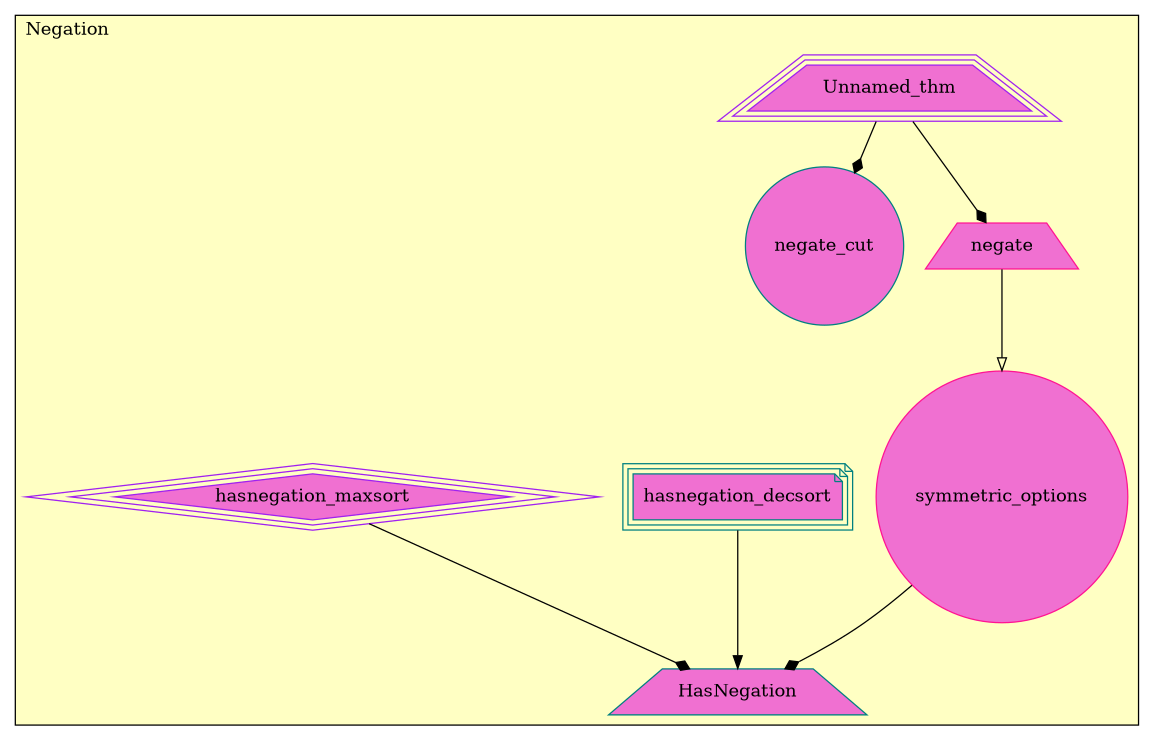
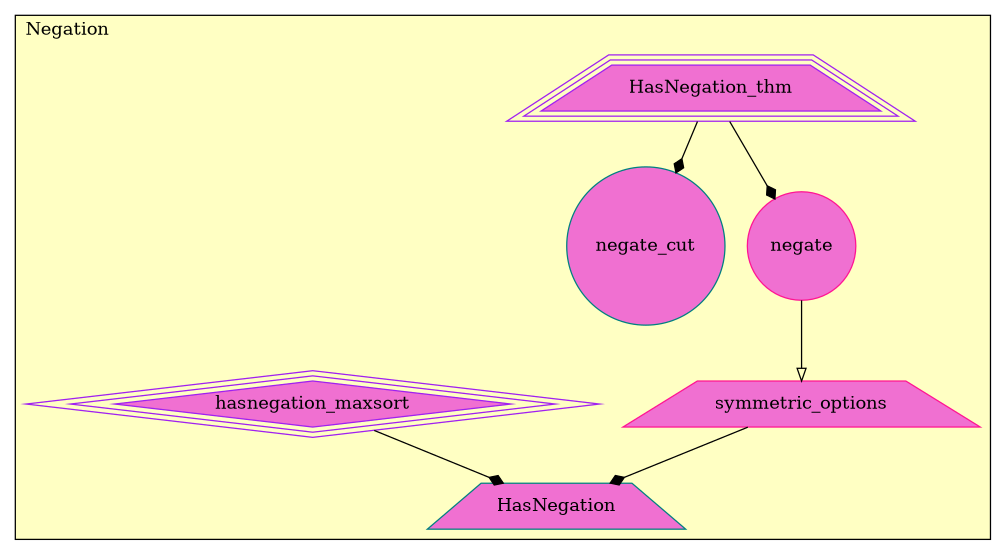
(890, 88) -> (711, 88)
(1002, 246) -> (802, 246)
(738, 497) -> none
(1002, 497) -> (802, 404)
